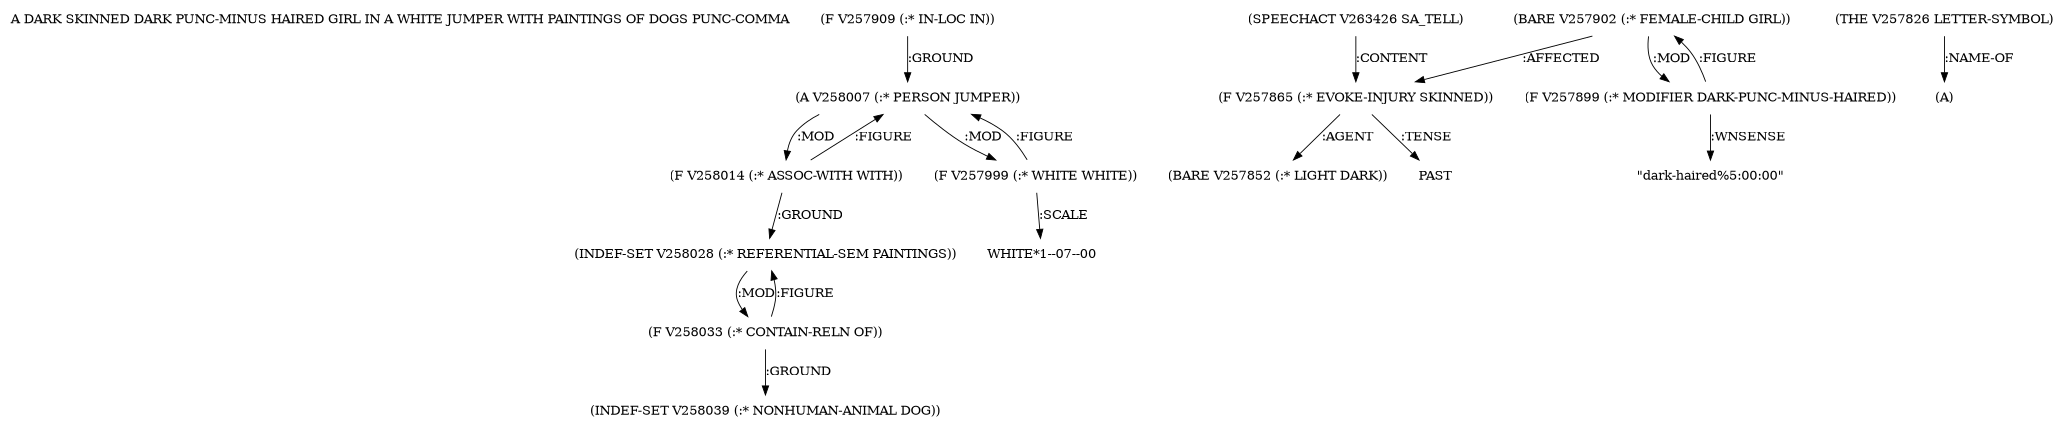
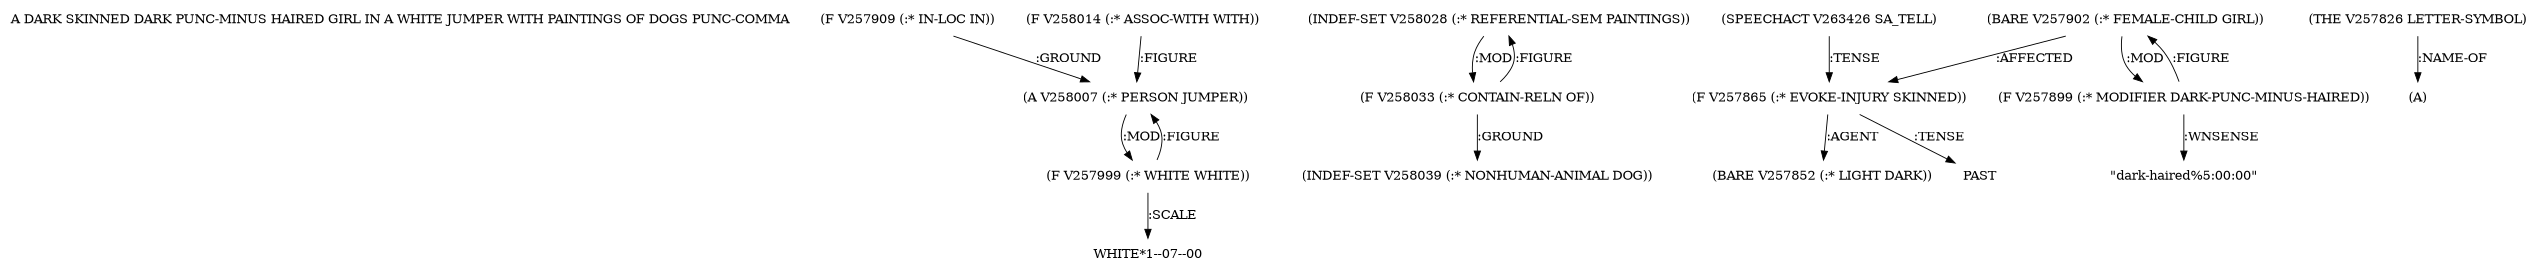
(1391, 59) -> (1855, 59)
(799, 129) -> none
(777, 211) -> none
